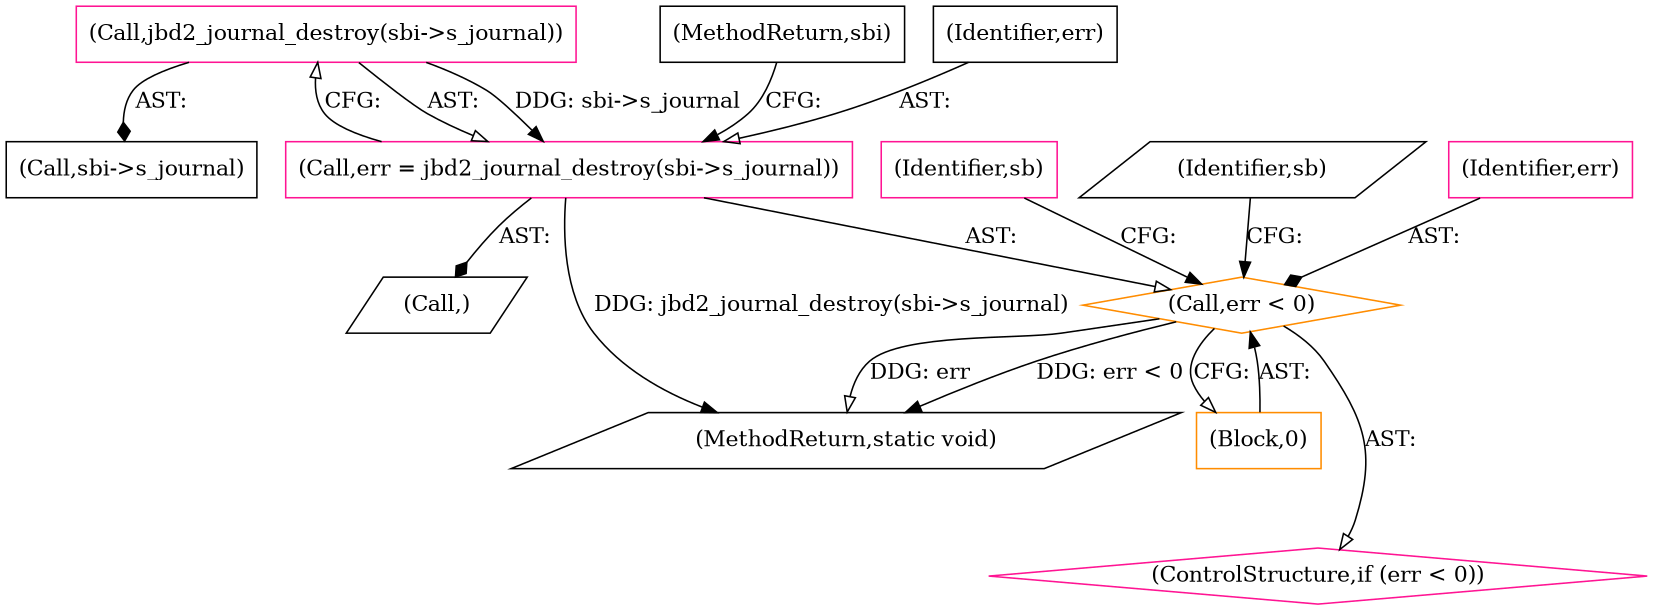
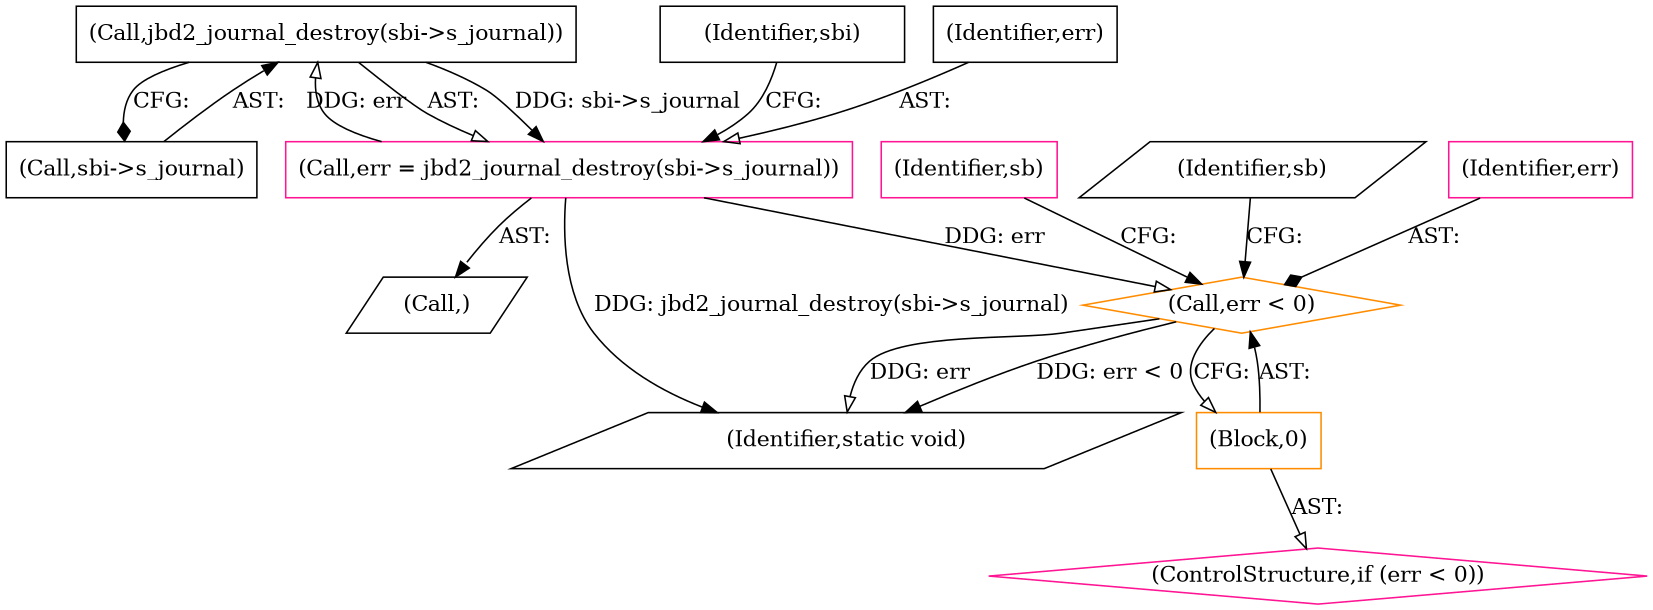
(326, 34) -> (326, 34)
(782, 34) -> (782, 34)
(165, 102) -> (165, 102)
(357, 102) -> (357, 102)
none -> (213, 104)
(497, 228) -> (497, 228)
(995, 237) -> (995, 237)
(1358, 419) -> (1285, 502)
(846, 441) -> (846, 441)
